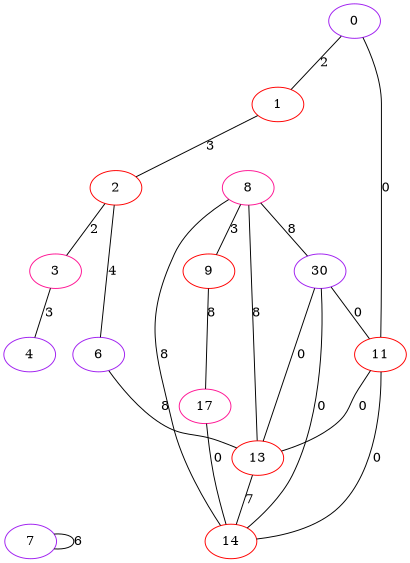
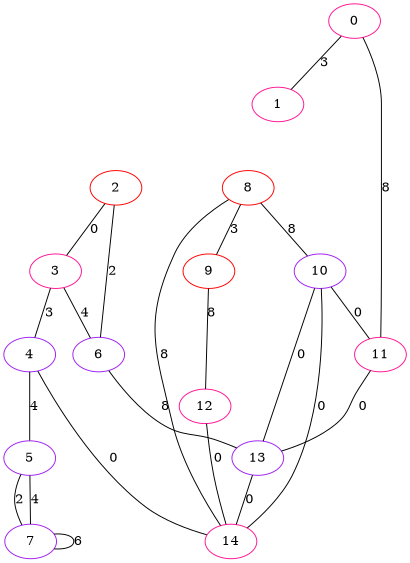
(355, 21) -> (355, 21)
(325, 63) -> (325, 63)
(278, 104) -> (278, 104)
(197, 146) -> none
(248, 188) -> (248, 188)
(386, 188) -> (386, 188)
(95, 230) -> (95, 230)
(113, 271) -> (113, 271)
(320, 271) -> (320, 271)
none -> (77, 313)
(253, 323) -> none
(380, 355) -> (380, 355)
(205, 406) -> (205, 406)
none -> (30, 458)
(258, 458) -> (258, 458)
(356, 485) -> (107, 470)
(250, 500) -> (250, 500)
(231, 541) -> (231, 541)
